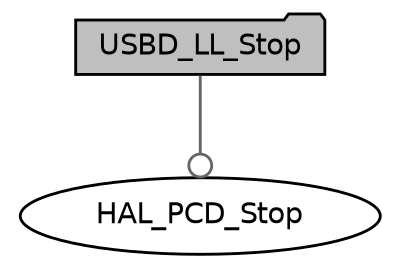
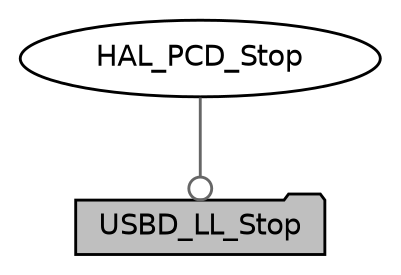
(200, 115) -> (200, 137)
